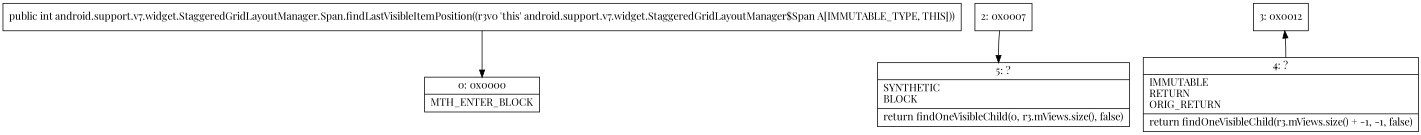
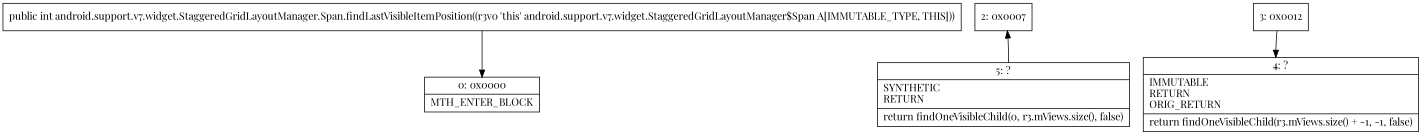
(999, 43) -> (1008, 50)
(1286, 48) -> (1276, 40)
(900, 99) -> (904, 99)
